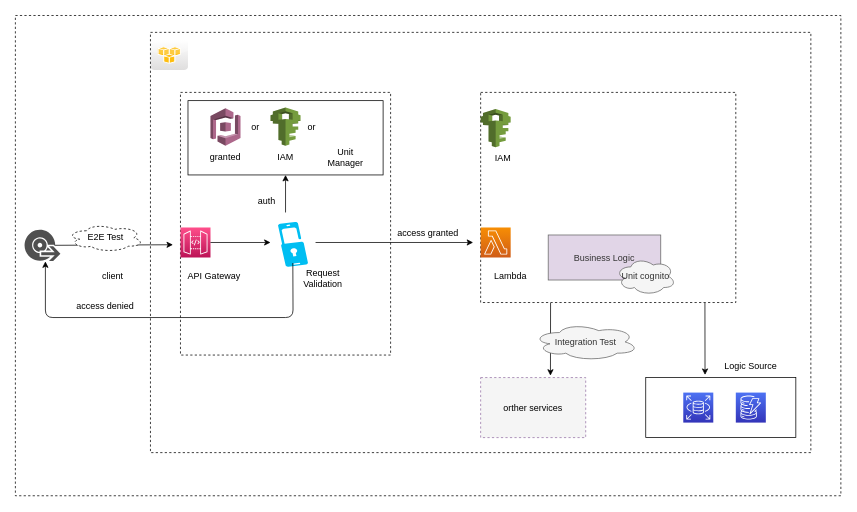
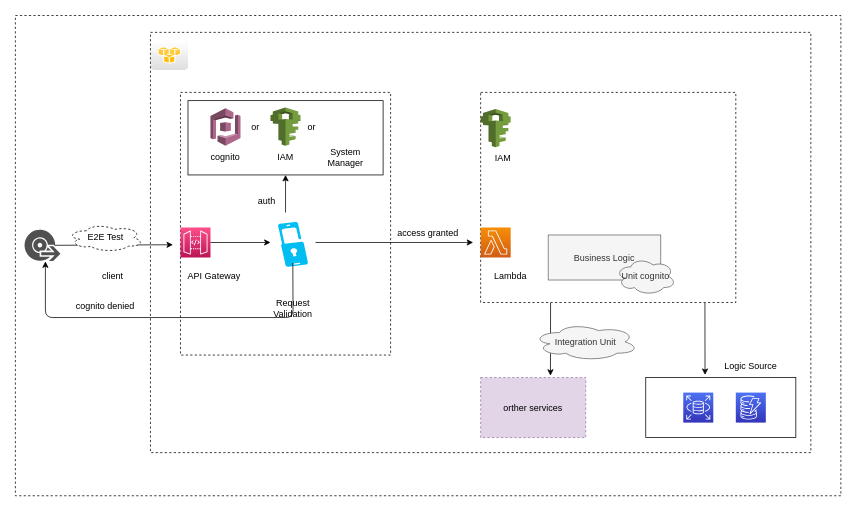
(225, 157) -> (225, 157)
(345, 157) -> (345, 157)
(604, 257) -> (604, 257)
(323, 278) -> (293, 308)
(105, 306) -> (105, 306)
(585, 342) -> (585, 342)
(533, 407) -> (533, 407)
